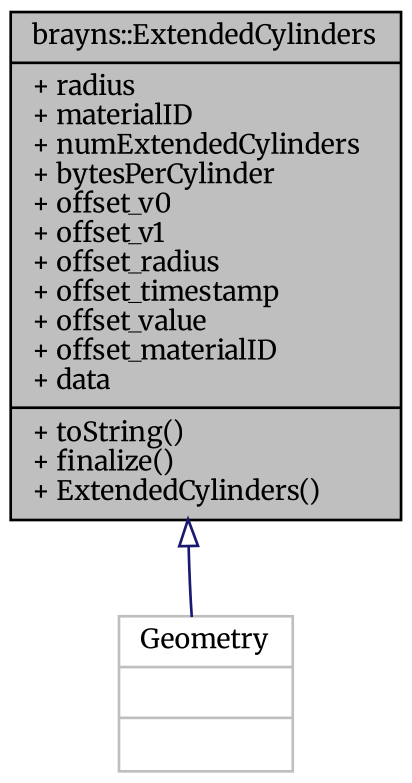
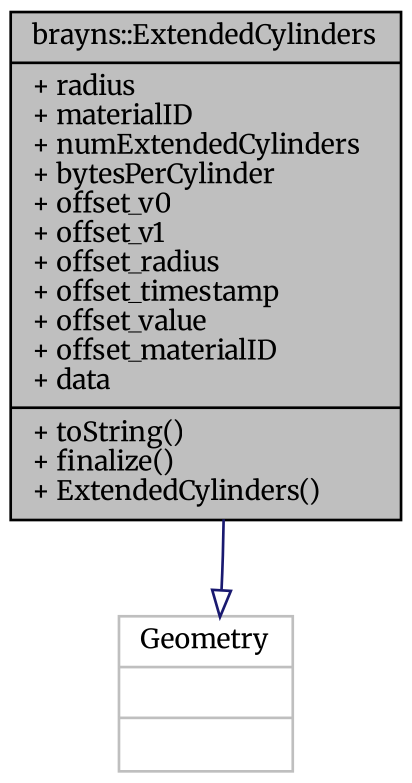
(190, 582) -> (223, 555)
